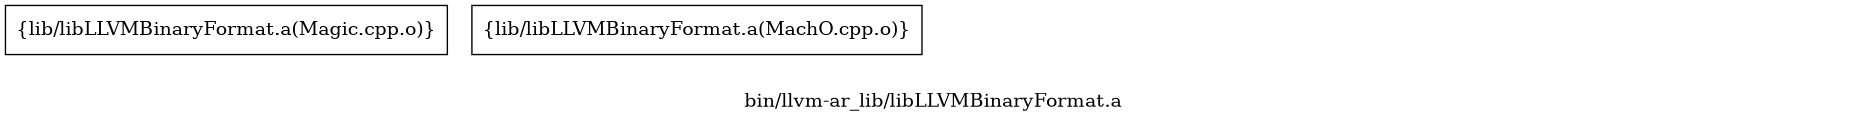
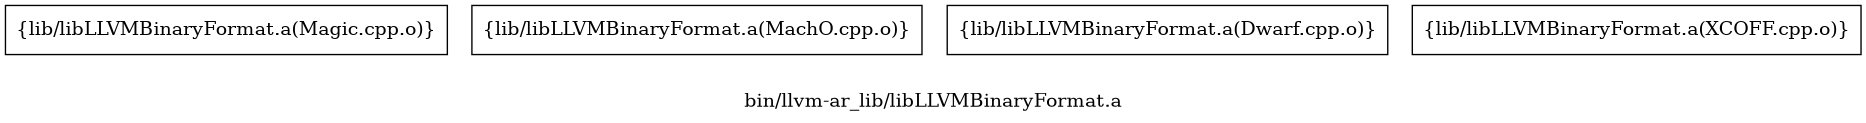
none -> (1167, 30)
none -> (1637, 30)
